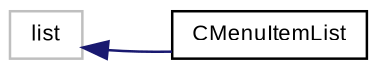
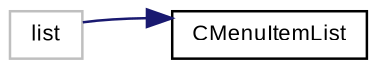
(140, 52) -> (115, 19)
